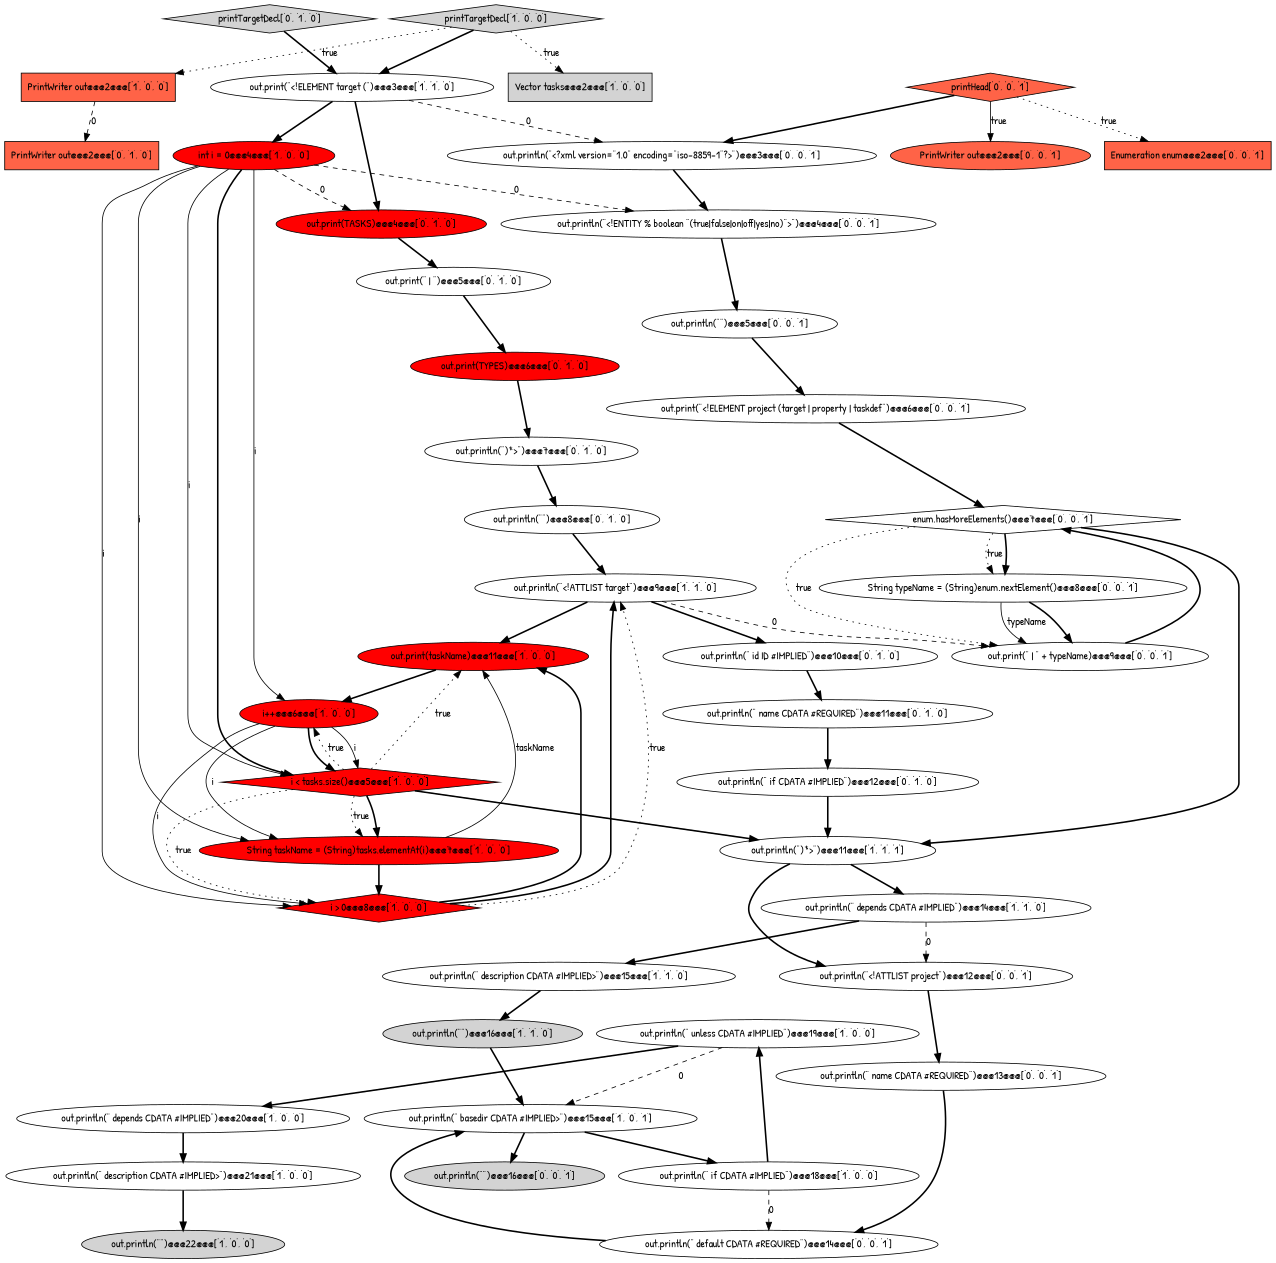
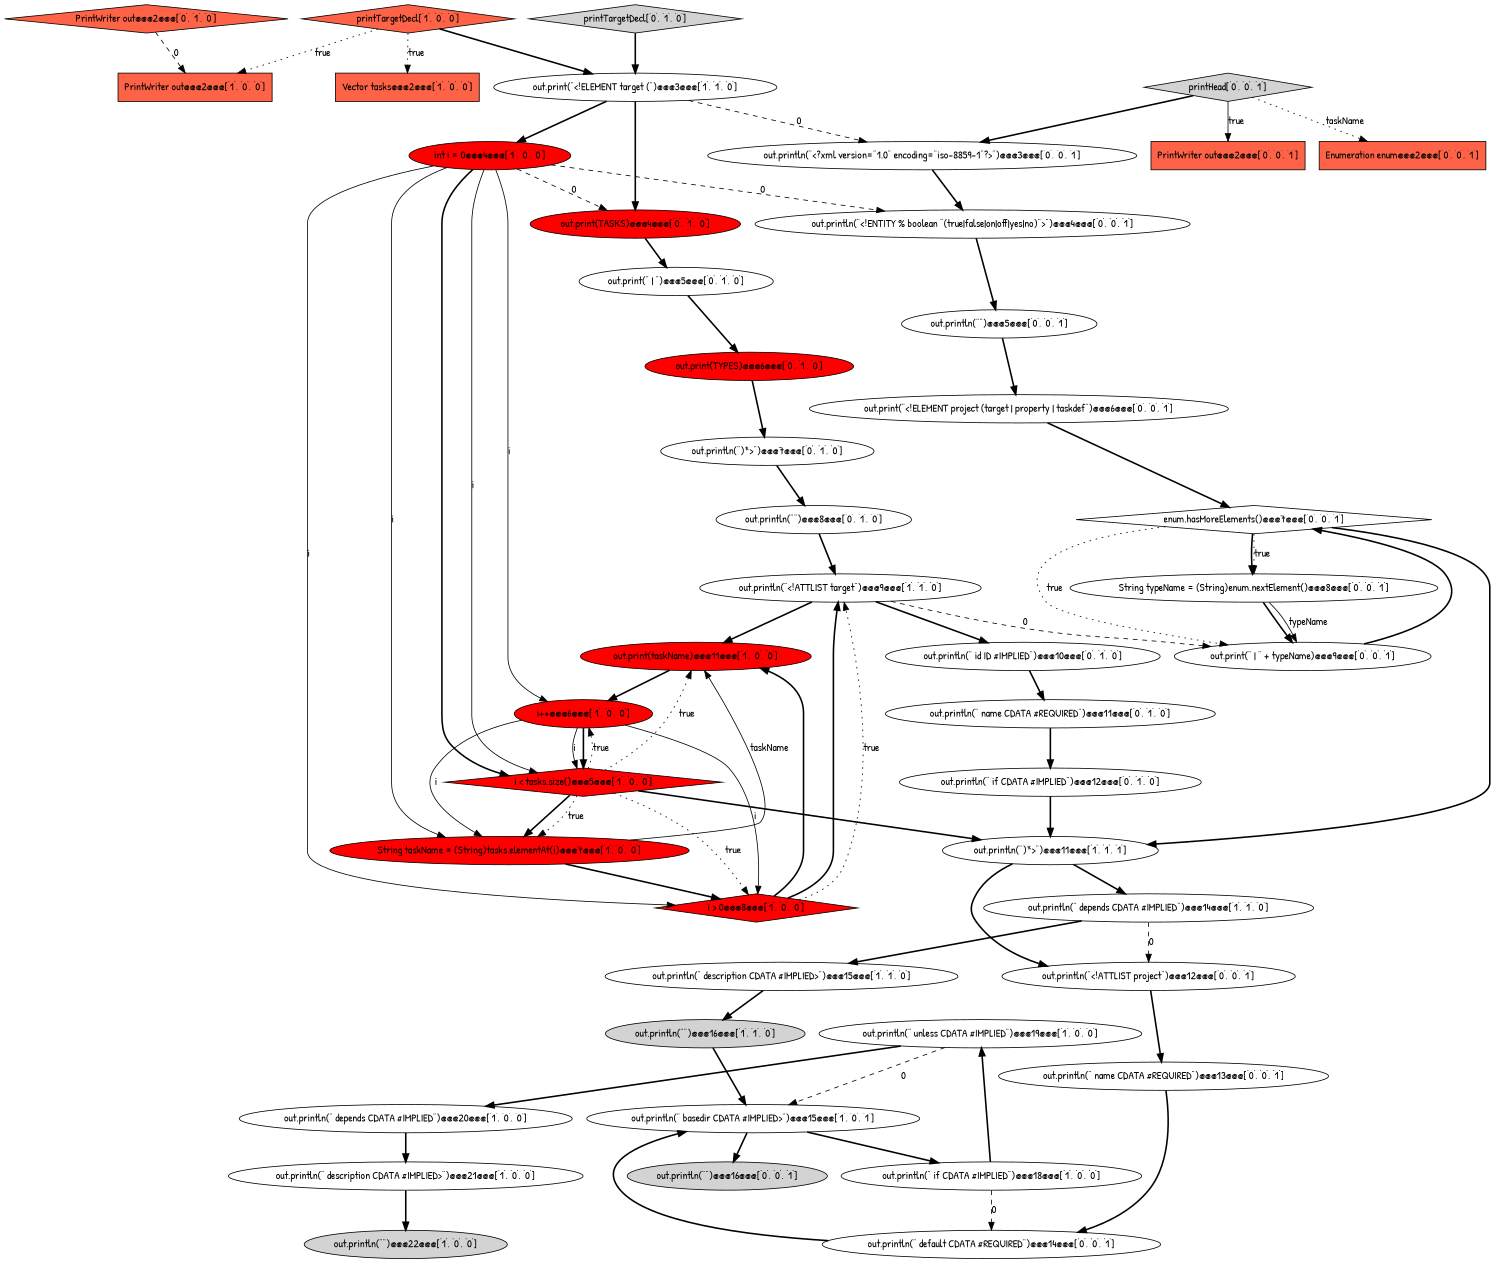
(496, 19) -> (408, 19)
(580, 87) -> (407, 87)
(990, 87) -> (1228, 87)
(91, 118) -> (168, 49)
(1109, 121) -> (1345, 121)
(82, 156) -> (146, 19)
(990, 156) -> (1228, 156)
